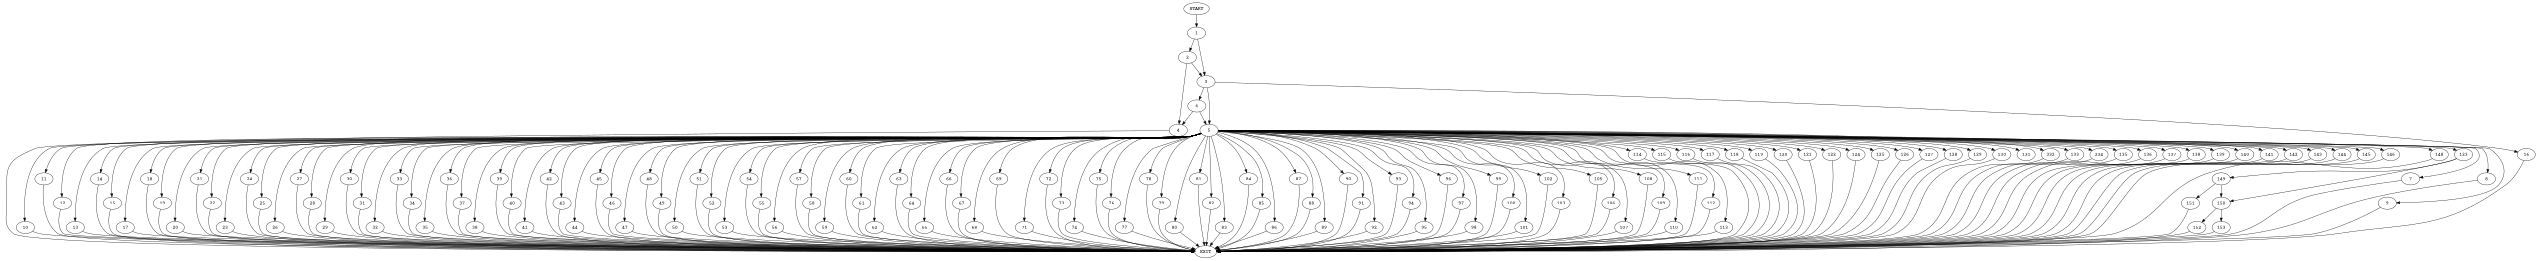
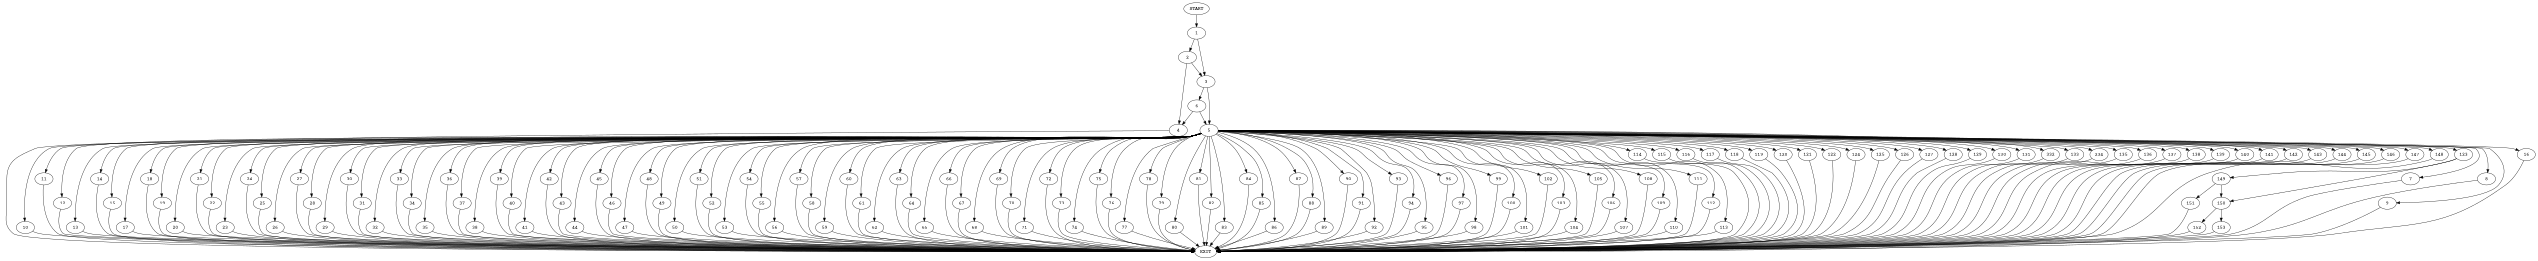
(1865, 106) -> (1867, 137)
none -> (2415, 155)
none -> (1012, 203)
none -> (1574, 227)
none -> (1637, 247)
